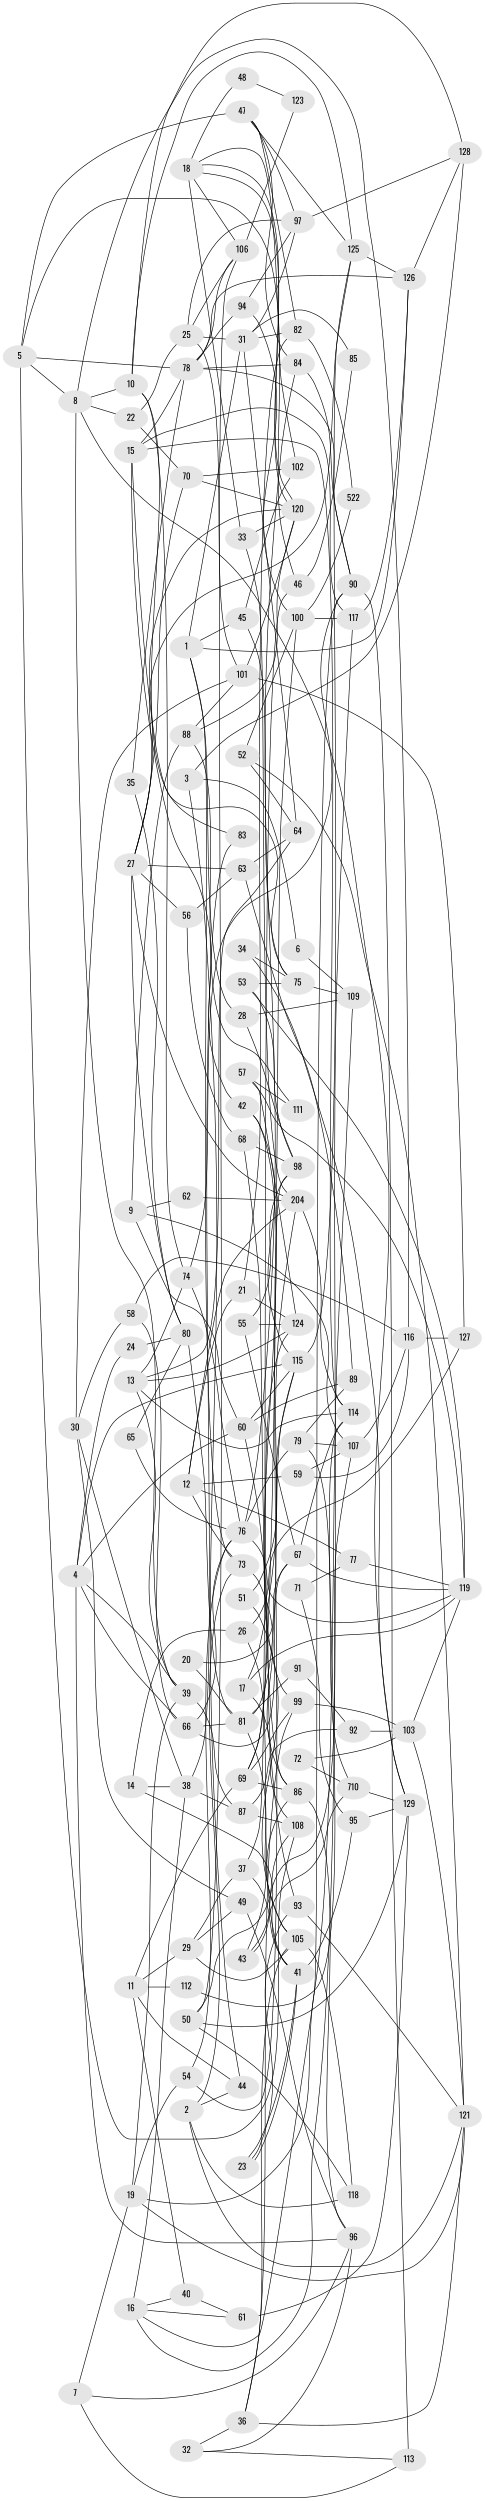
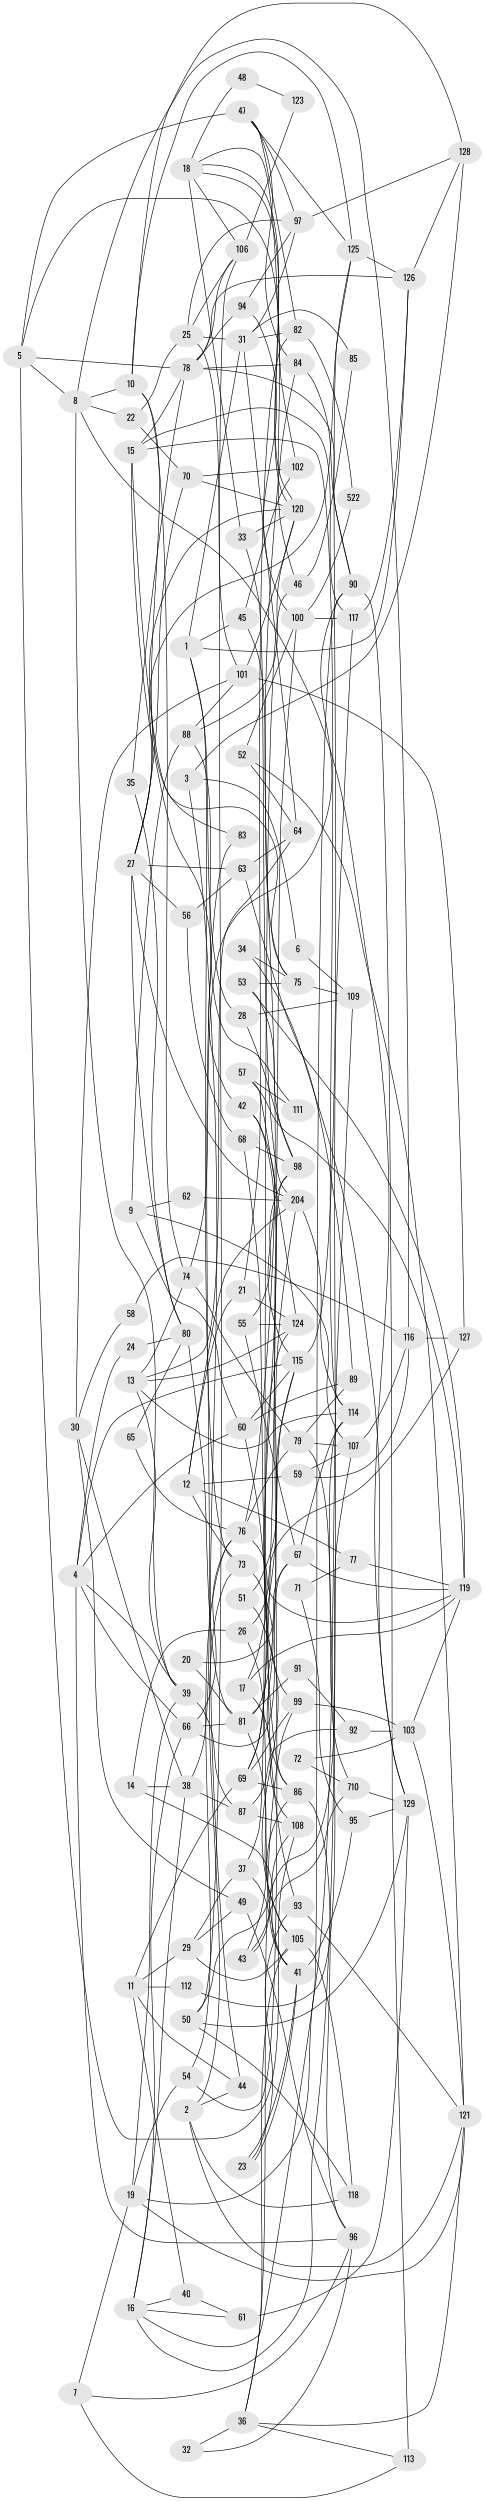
(227, 1451) -> (239, 1362)
(159, 1521) -> (153, 2031)
(298, 2455) -> (326, 2441)
